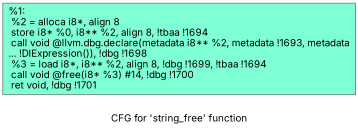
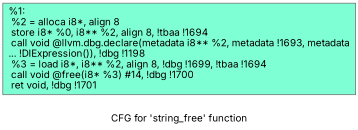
(78, 54) -> (77, 54)
